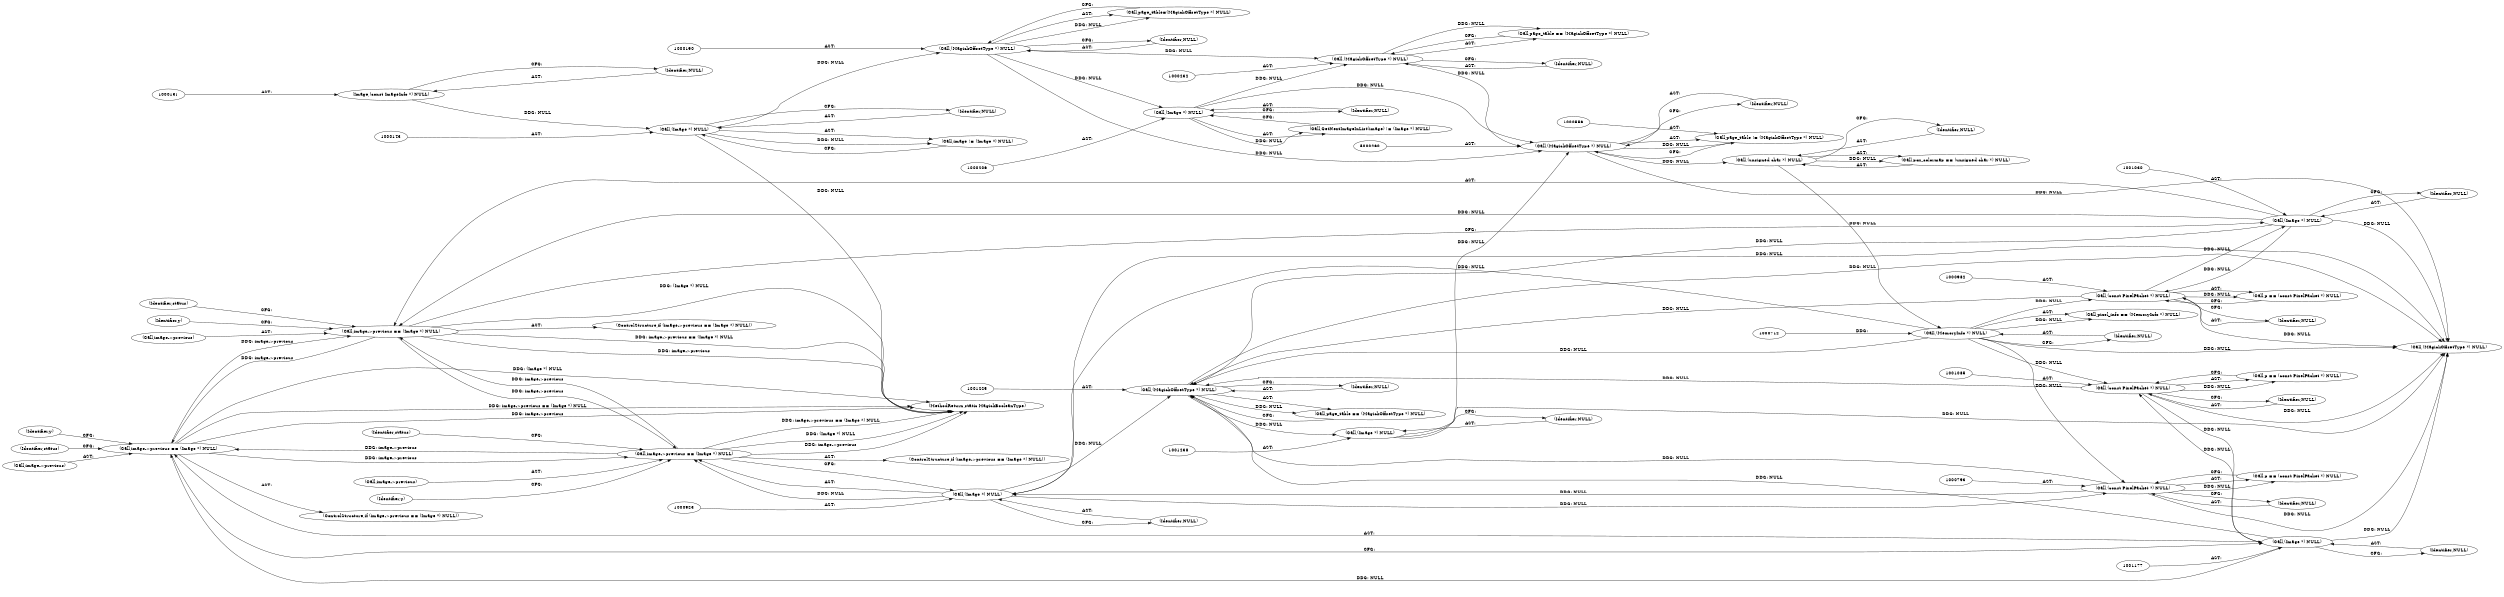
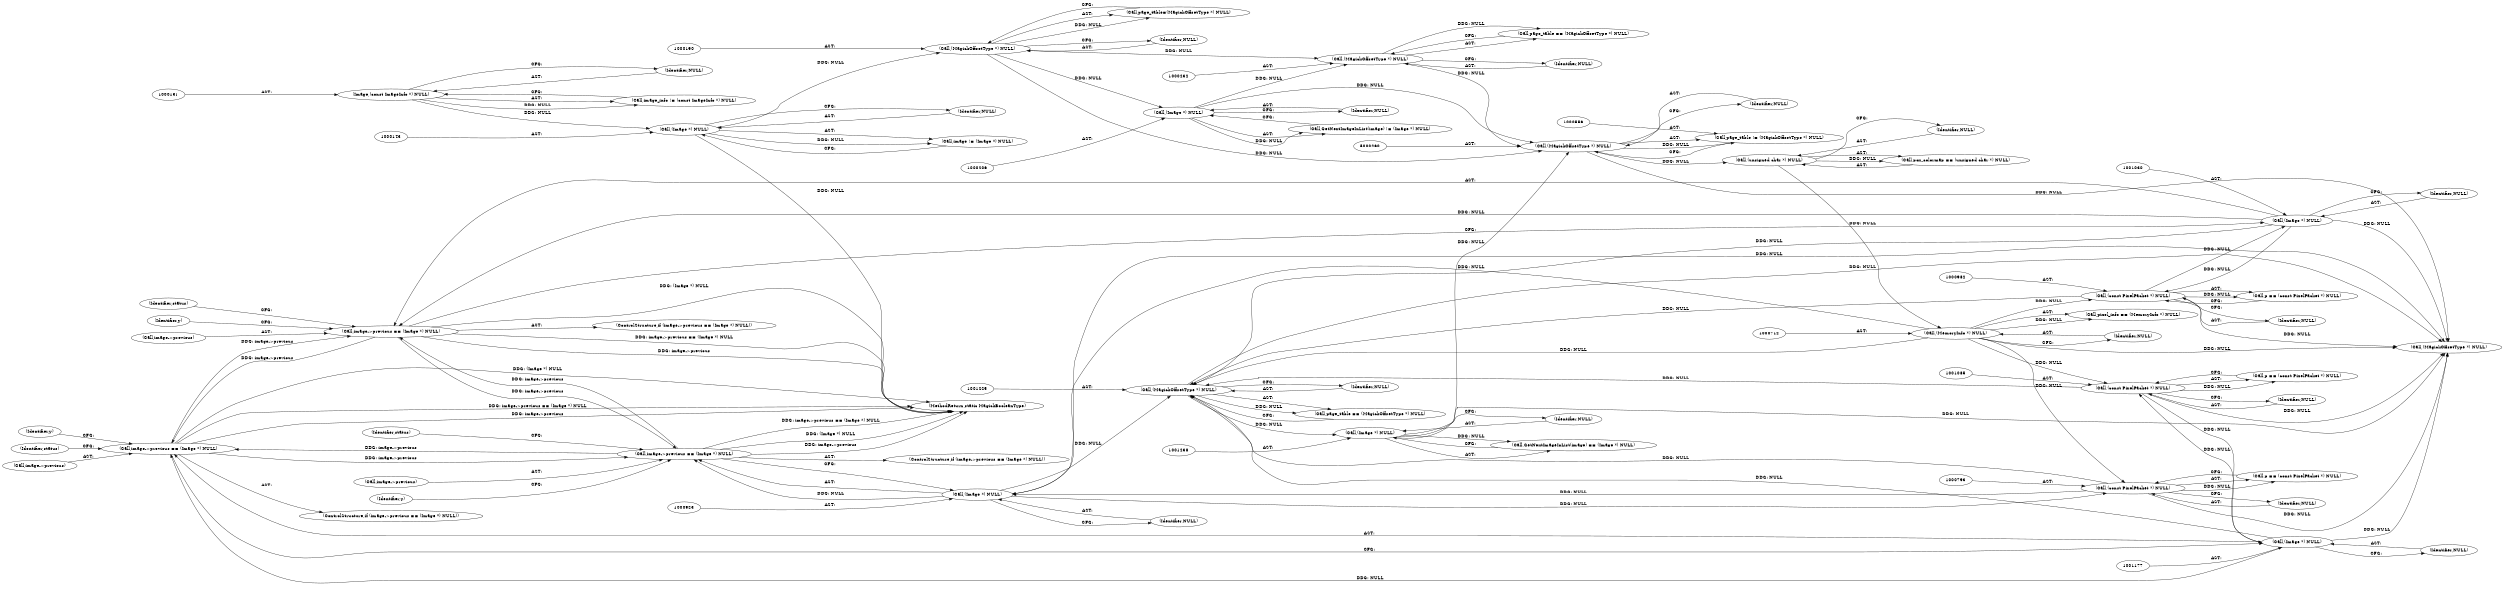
none -> (684, 101)
(1863, 331) -> (1863, 331)
none -> (1574, 445)
